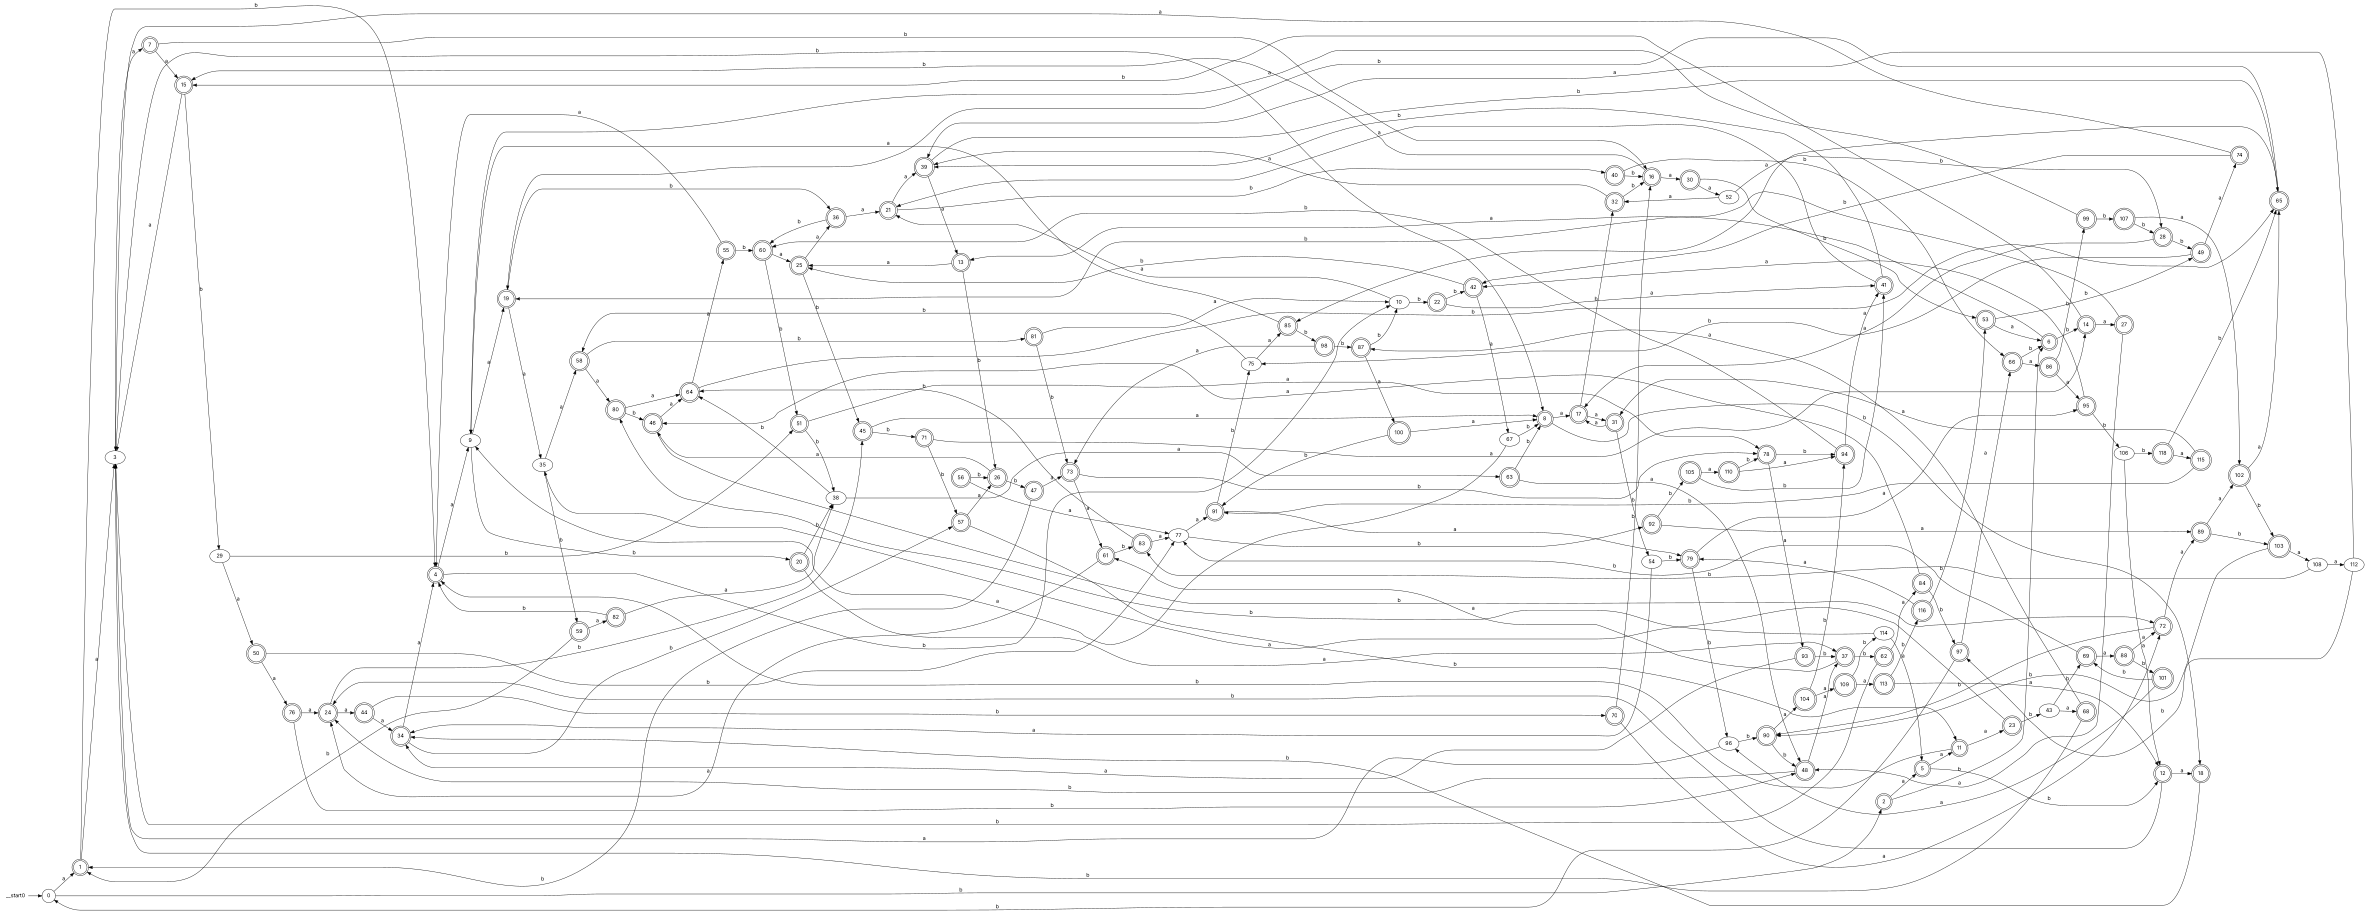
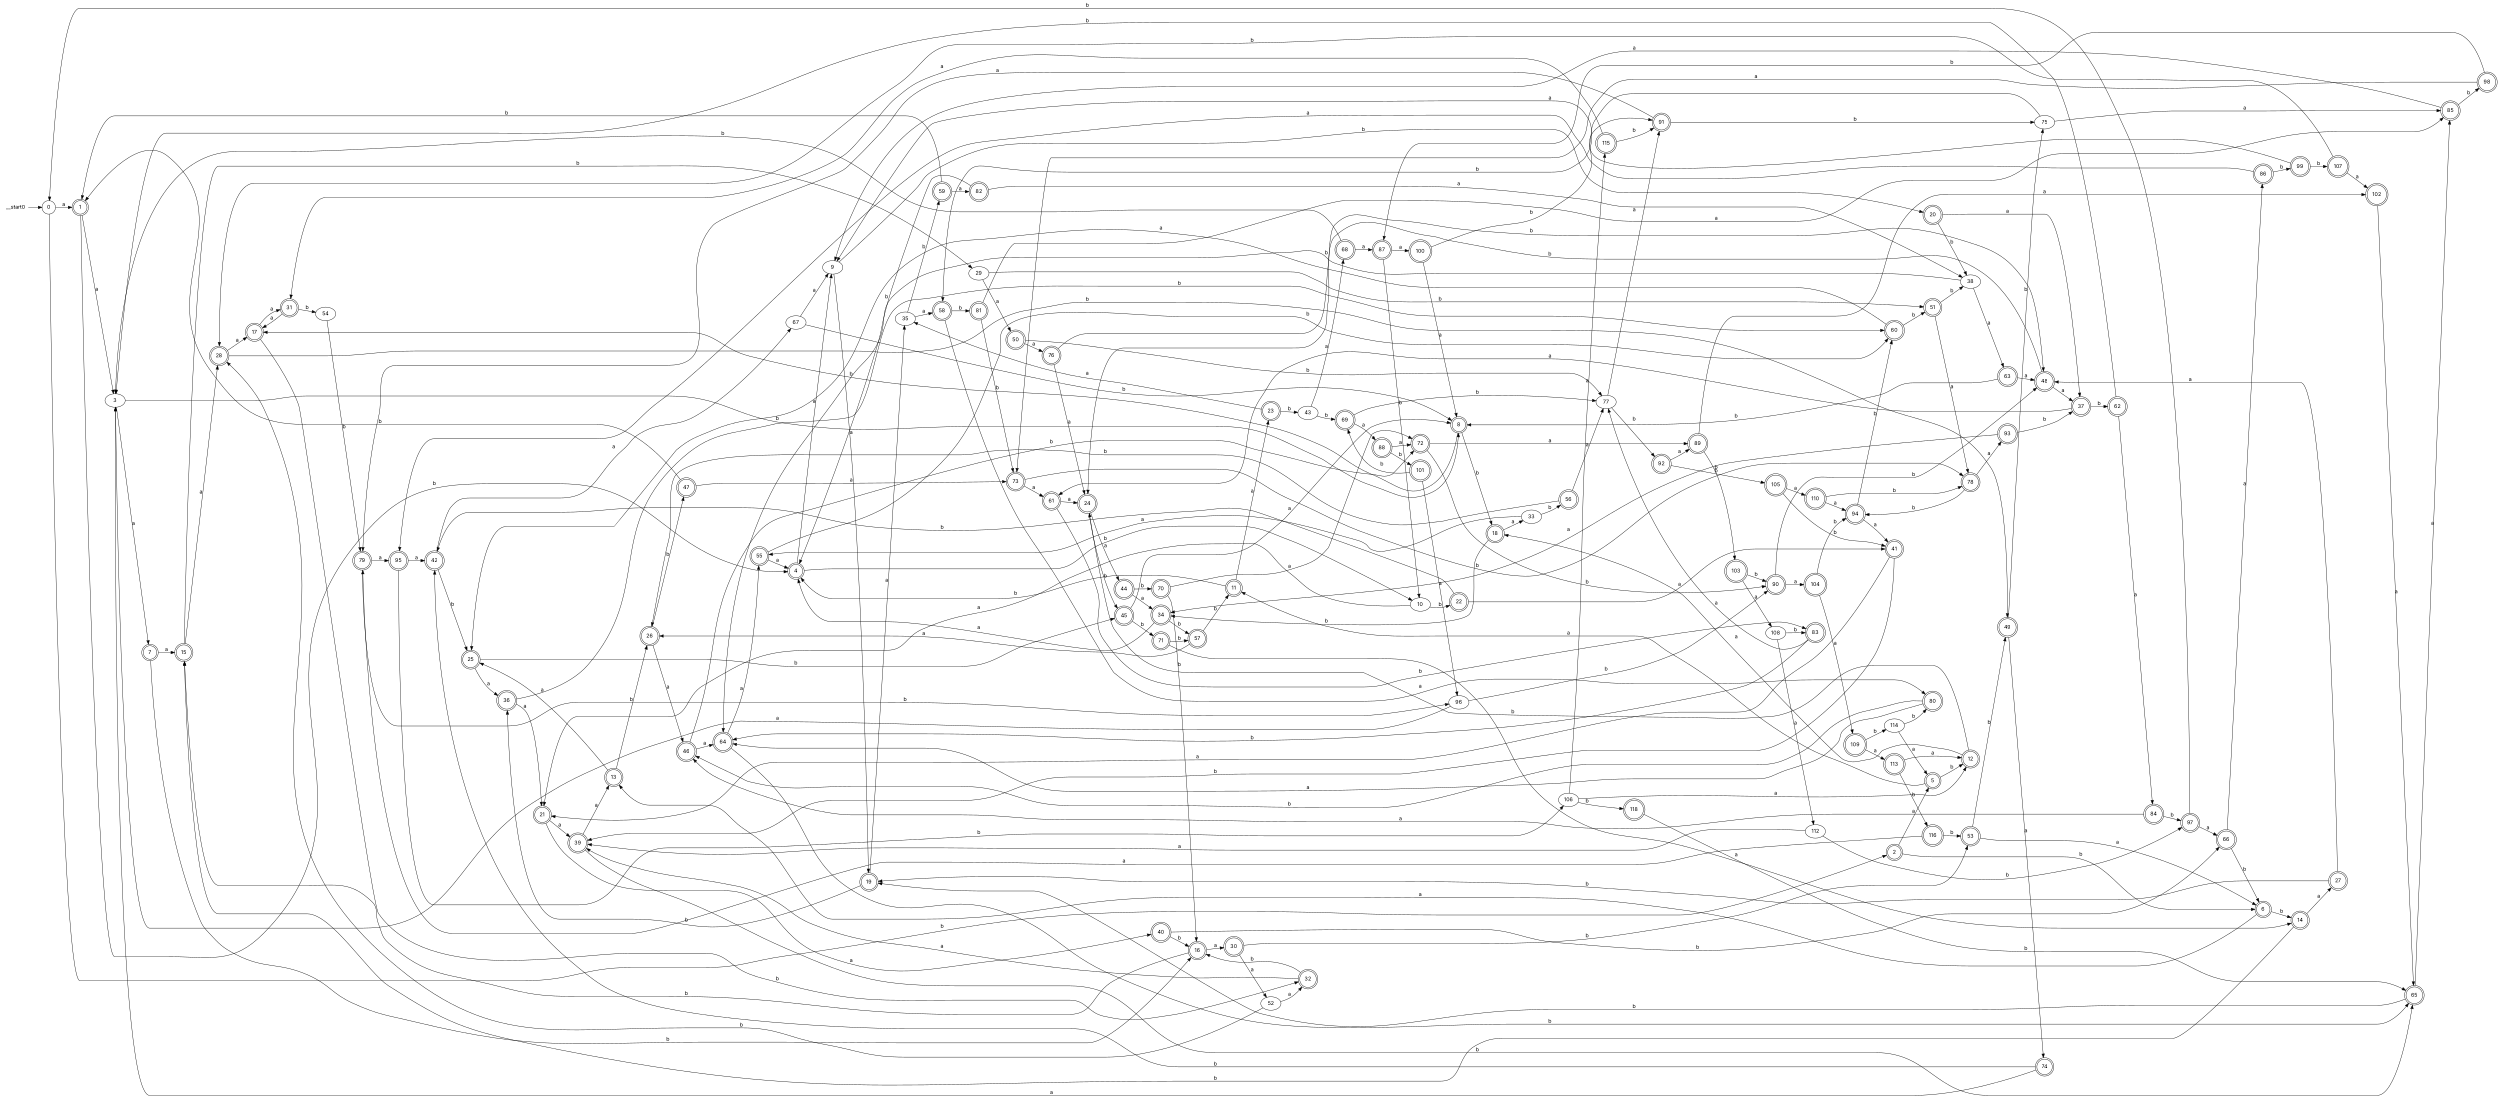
(1251, 188) -> (851, 961)
(150, 271) -> (201, 506)
(1213, 310) -> (1701, 221)
(1561, 413) -> (851, 374)
(2180, 456) -> (1584, 475)
(2258, 509) -> none
none -> (1531, 517)
(1102, 734) -> none
